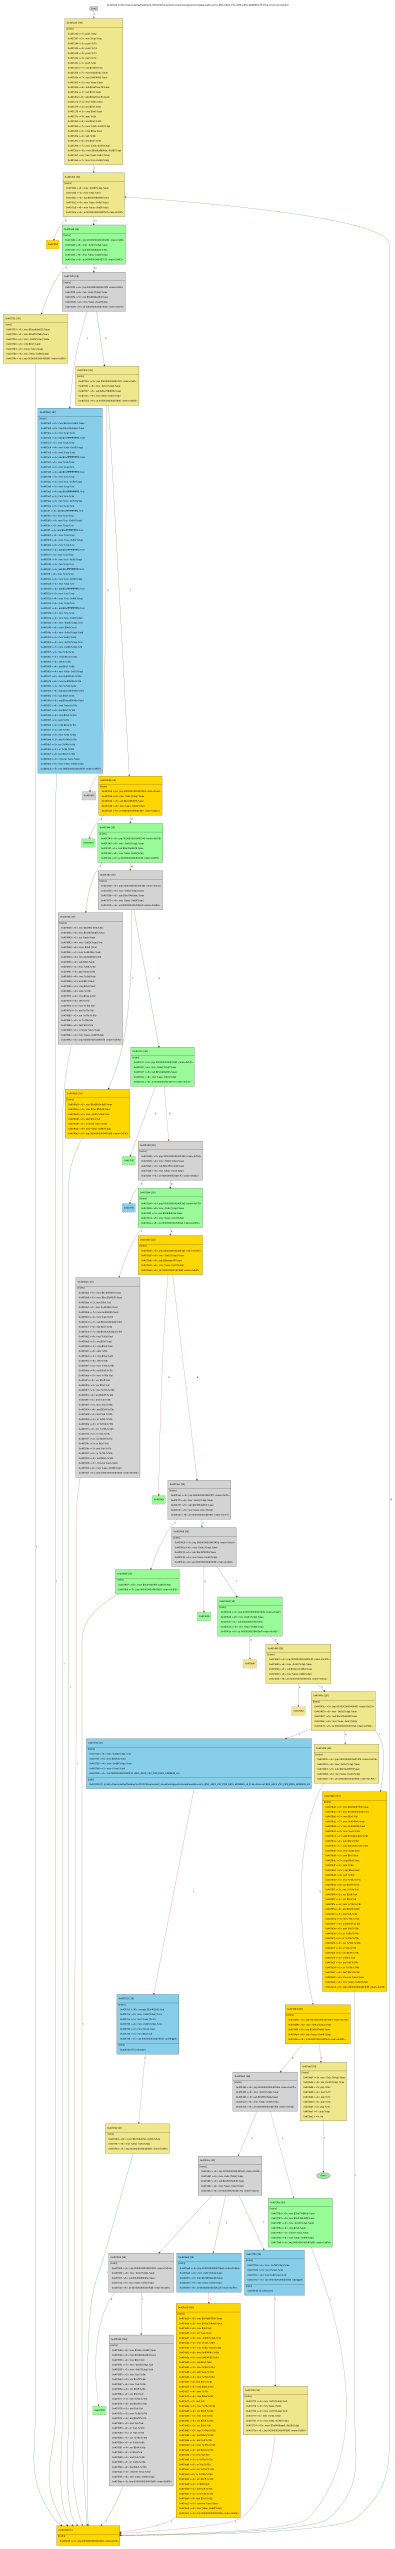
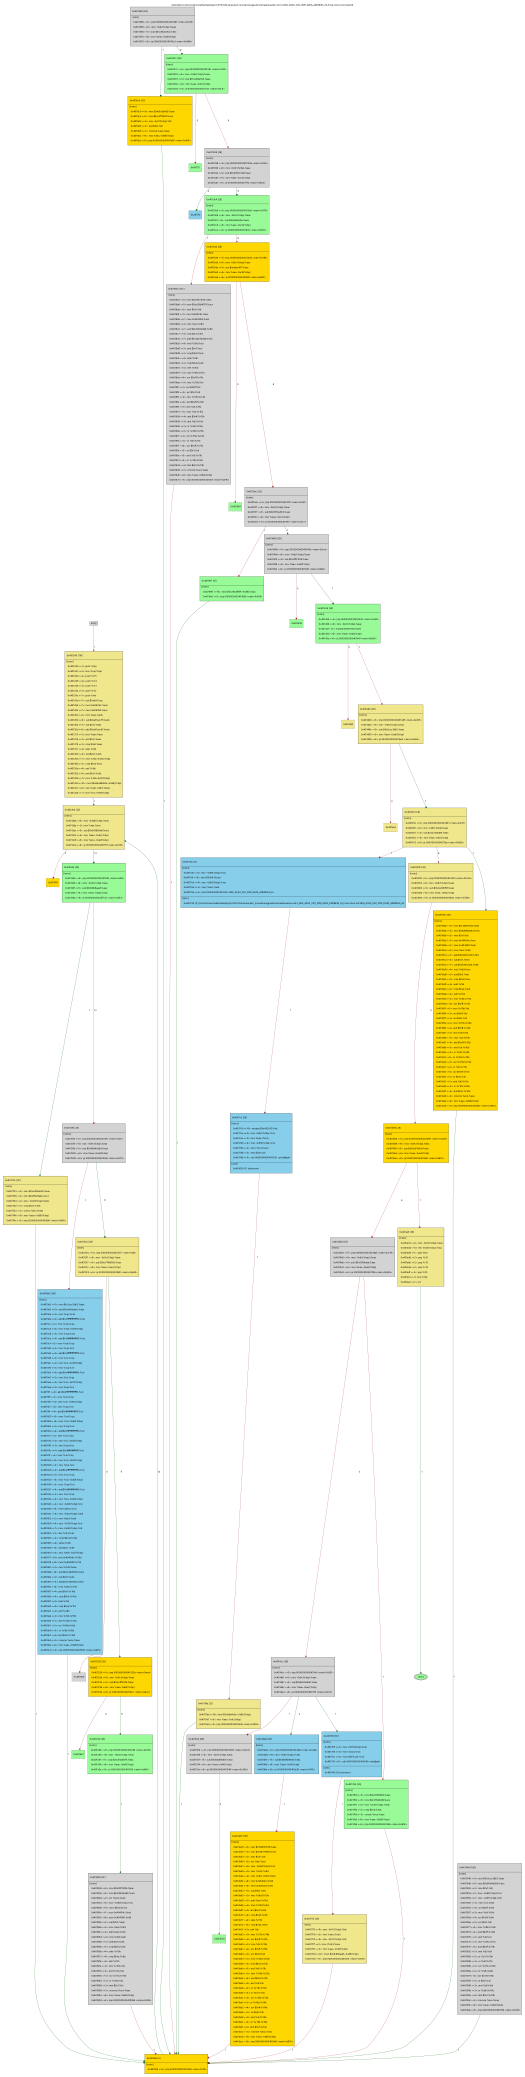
(130, 866) -> none
(141, 2313) -> none
